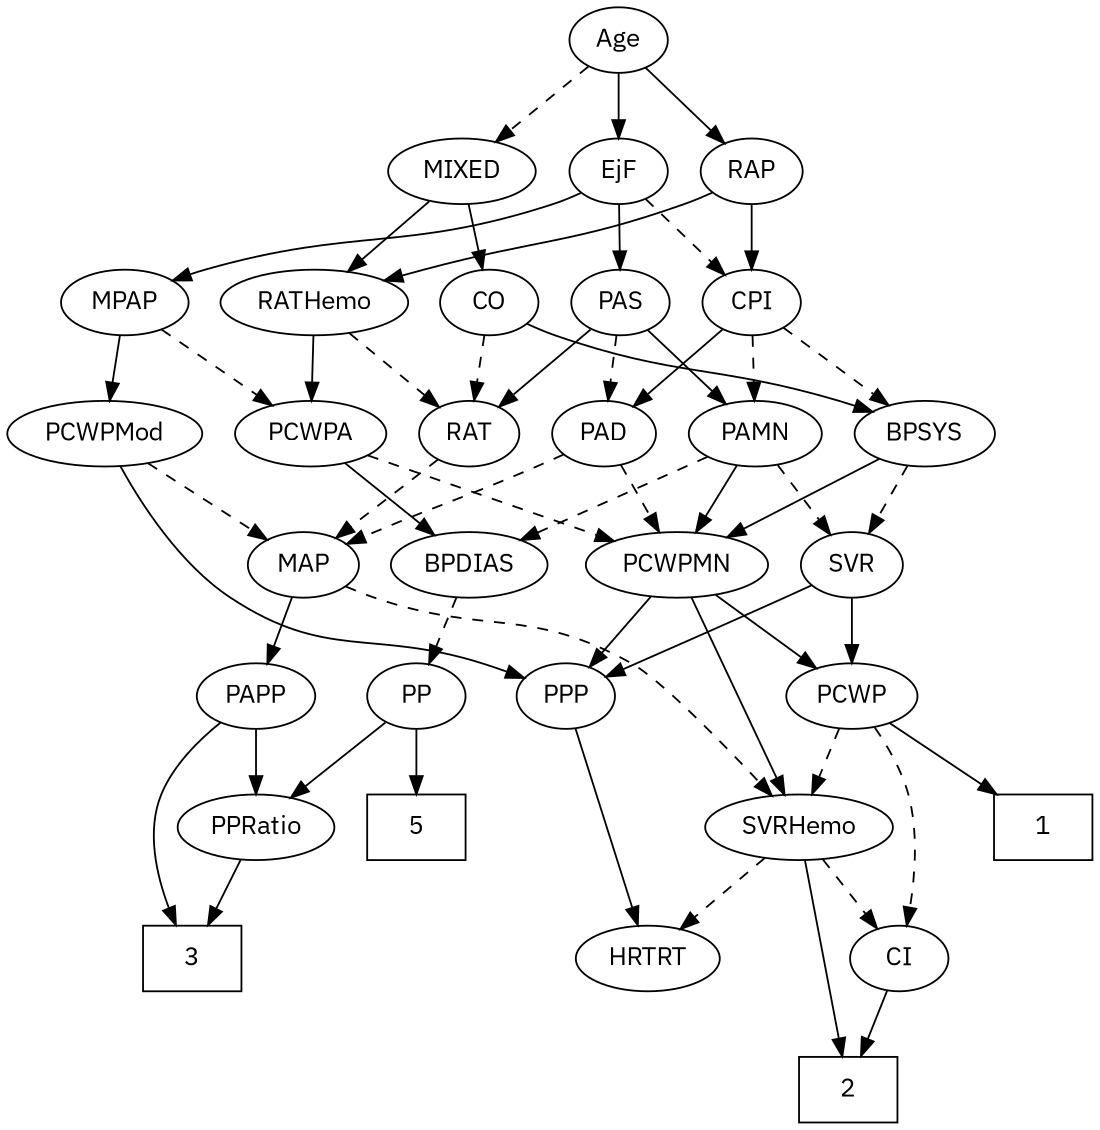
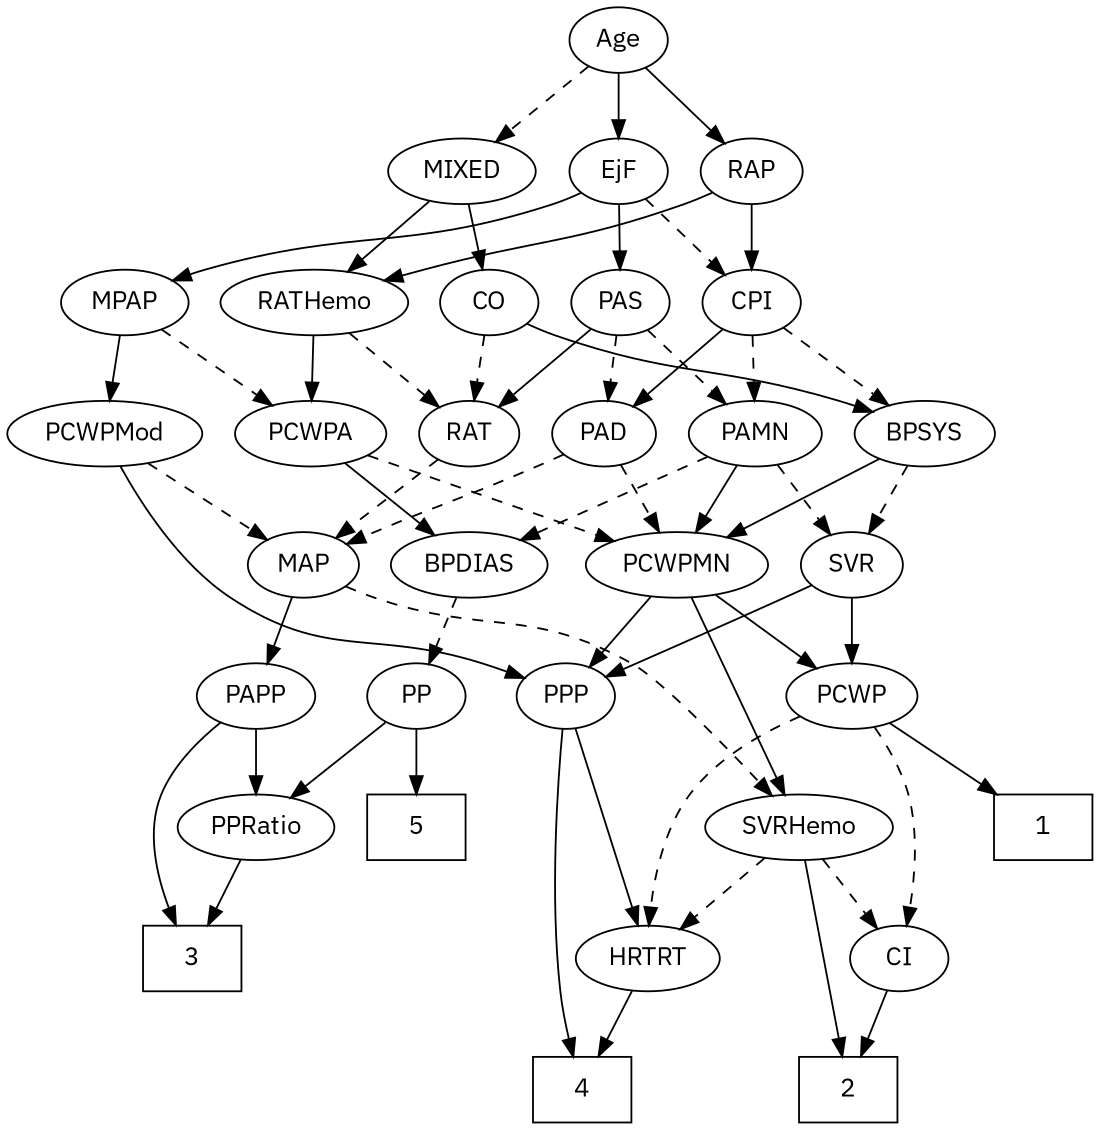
(674, 355) -> (674, 355)
(829, 753) -> (695, 788)
none -> (582, 1090)
